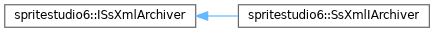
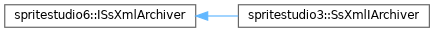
(334, 16) -> (334, 16)
